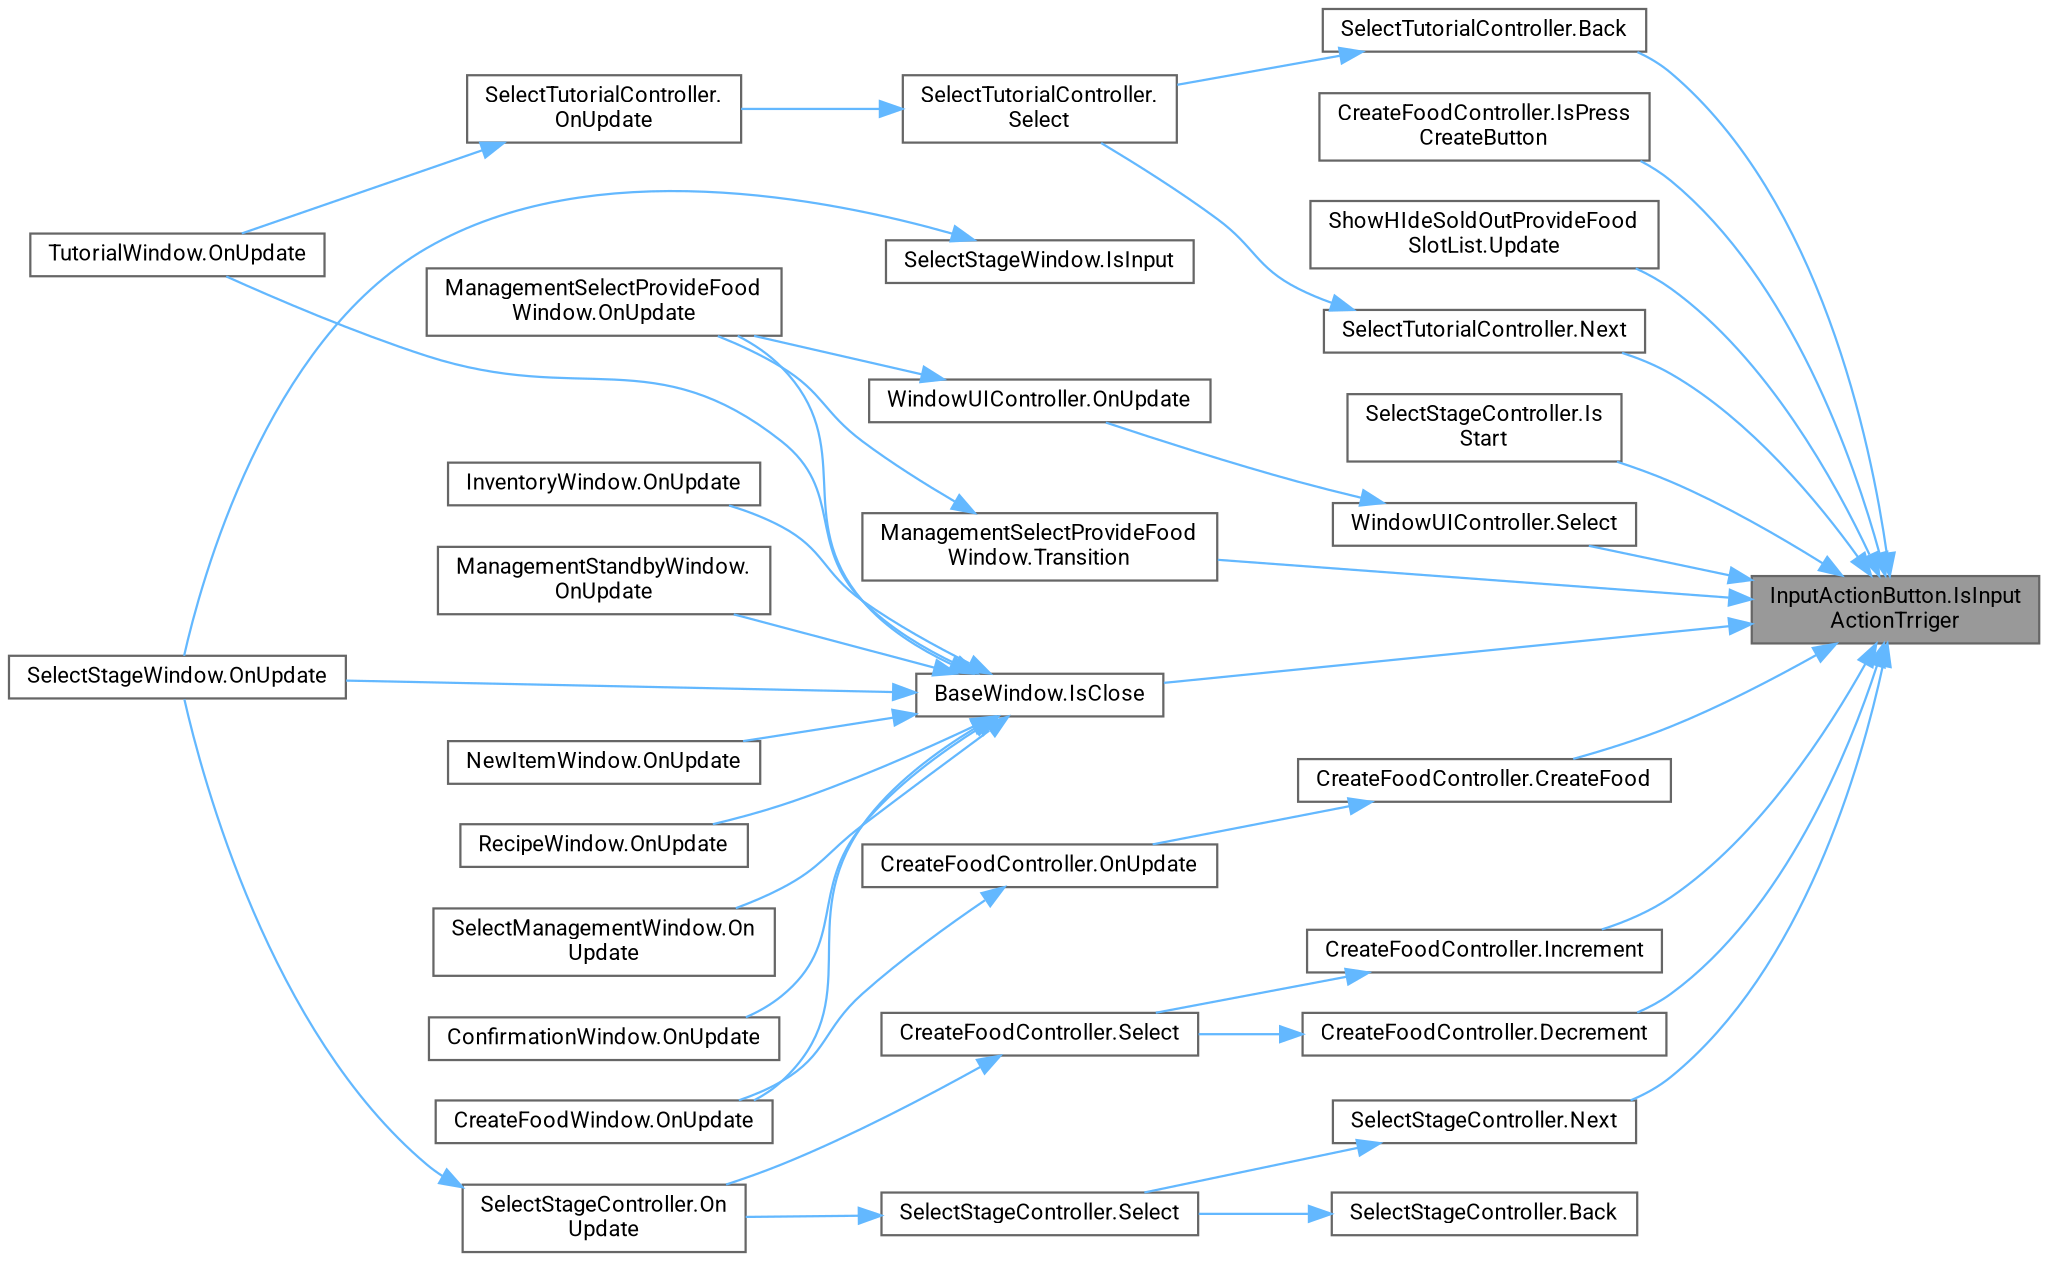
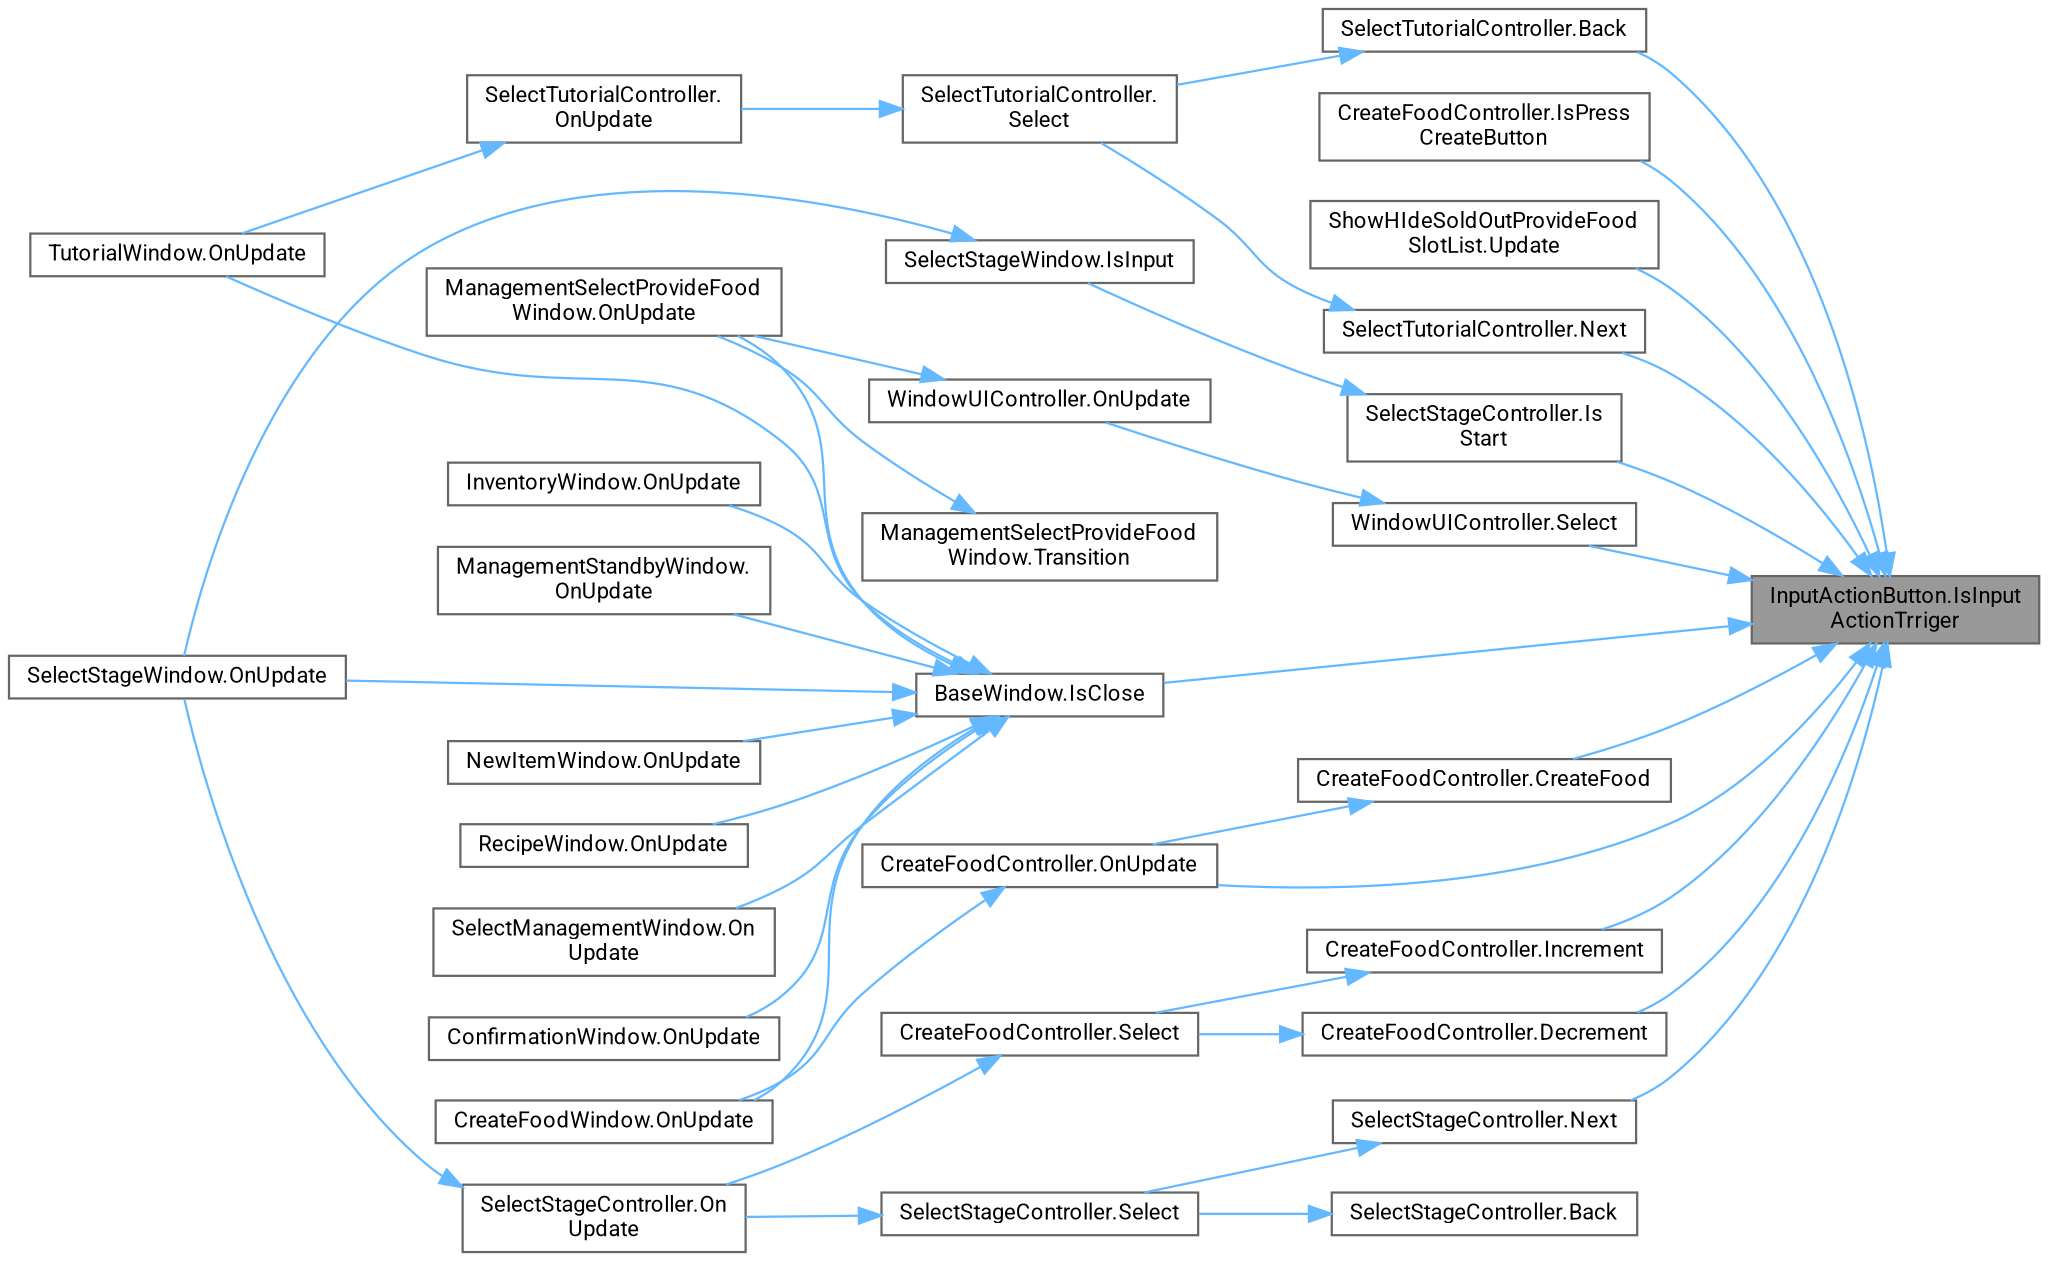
none -> (1214, 339)
(1473, 579) -> (1570, 857)
